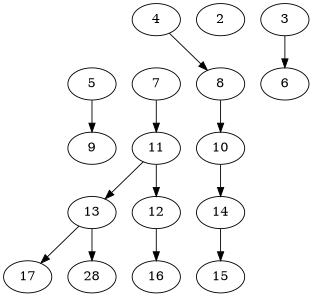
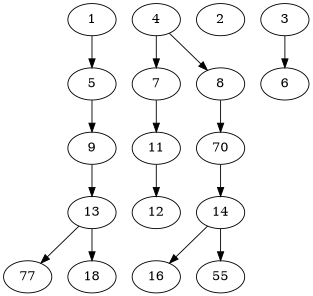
none -> (92, 20)
none -> (156, 47)
(221, 148) -> (221, 148)
(127, 177) -> (92, 176)
(156, 240) -> (192, 241)
(28, 277) -> (28, 277)
(92, 277) -> (92, 277)
(221, 277) -> (221, 277)
